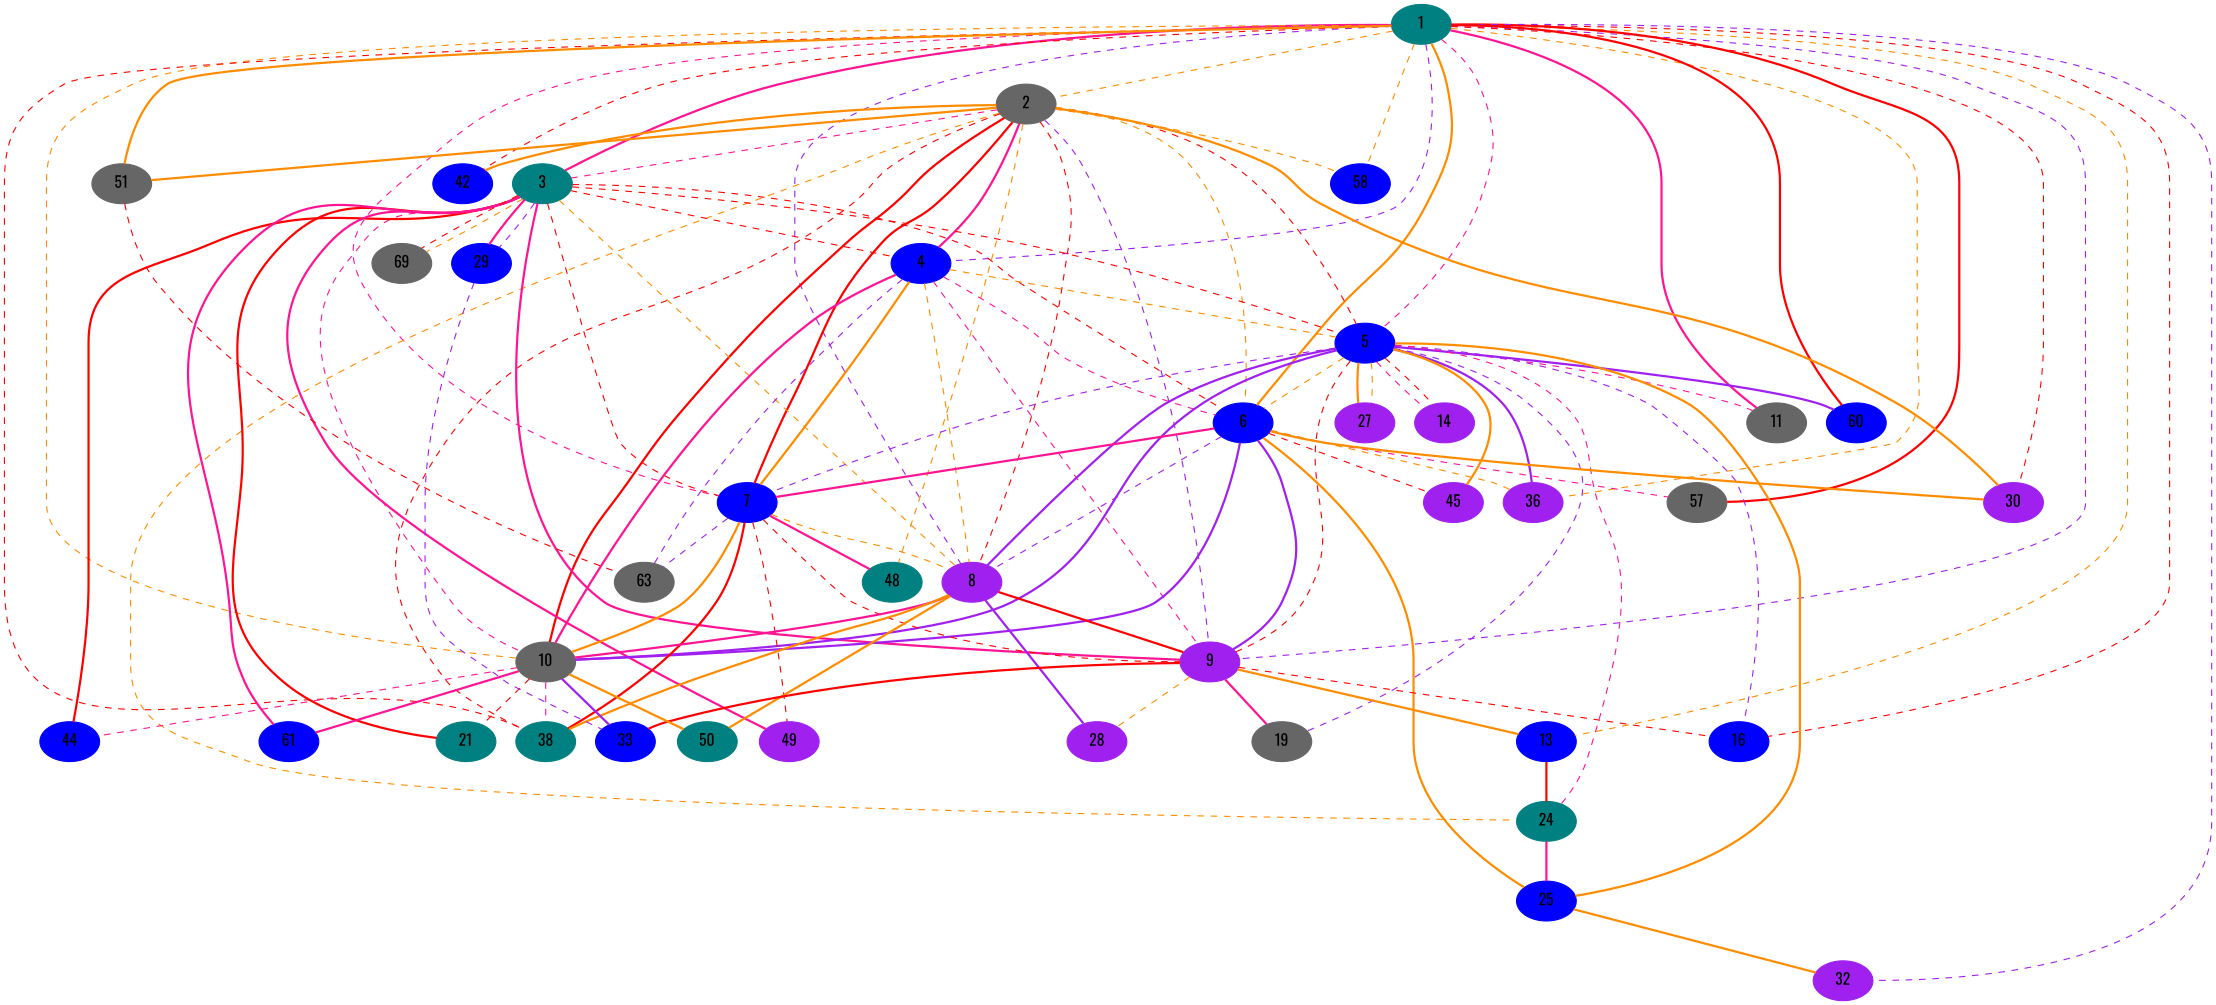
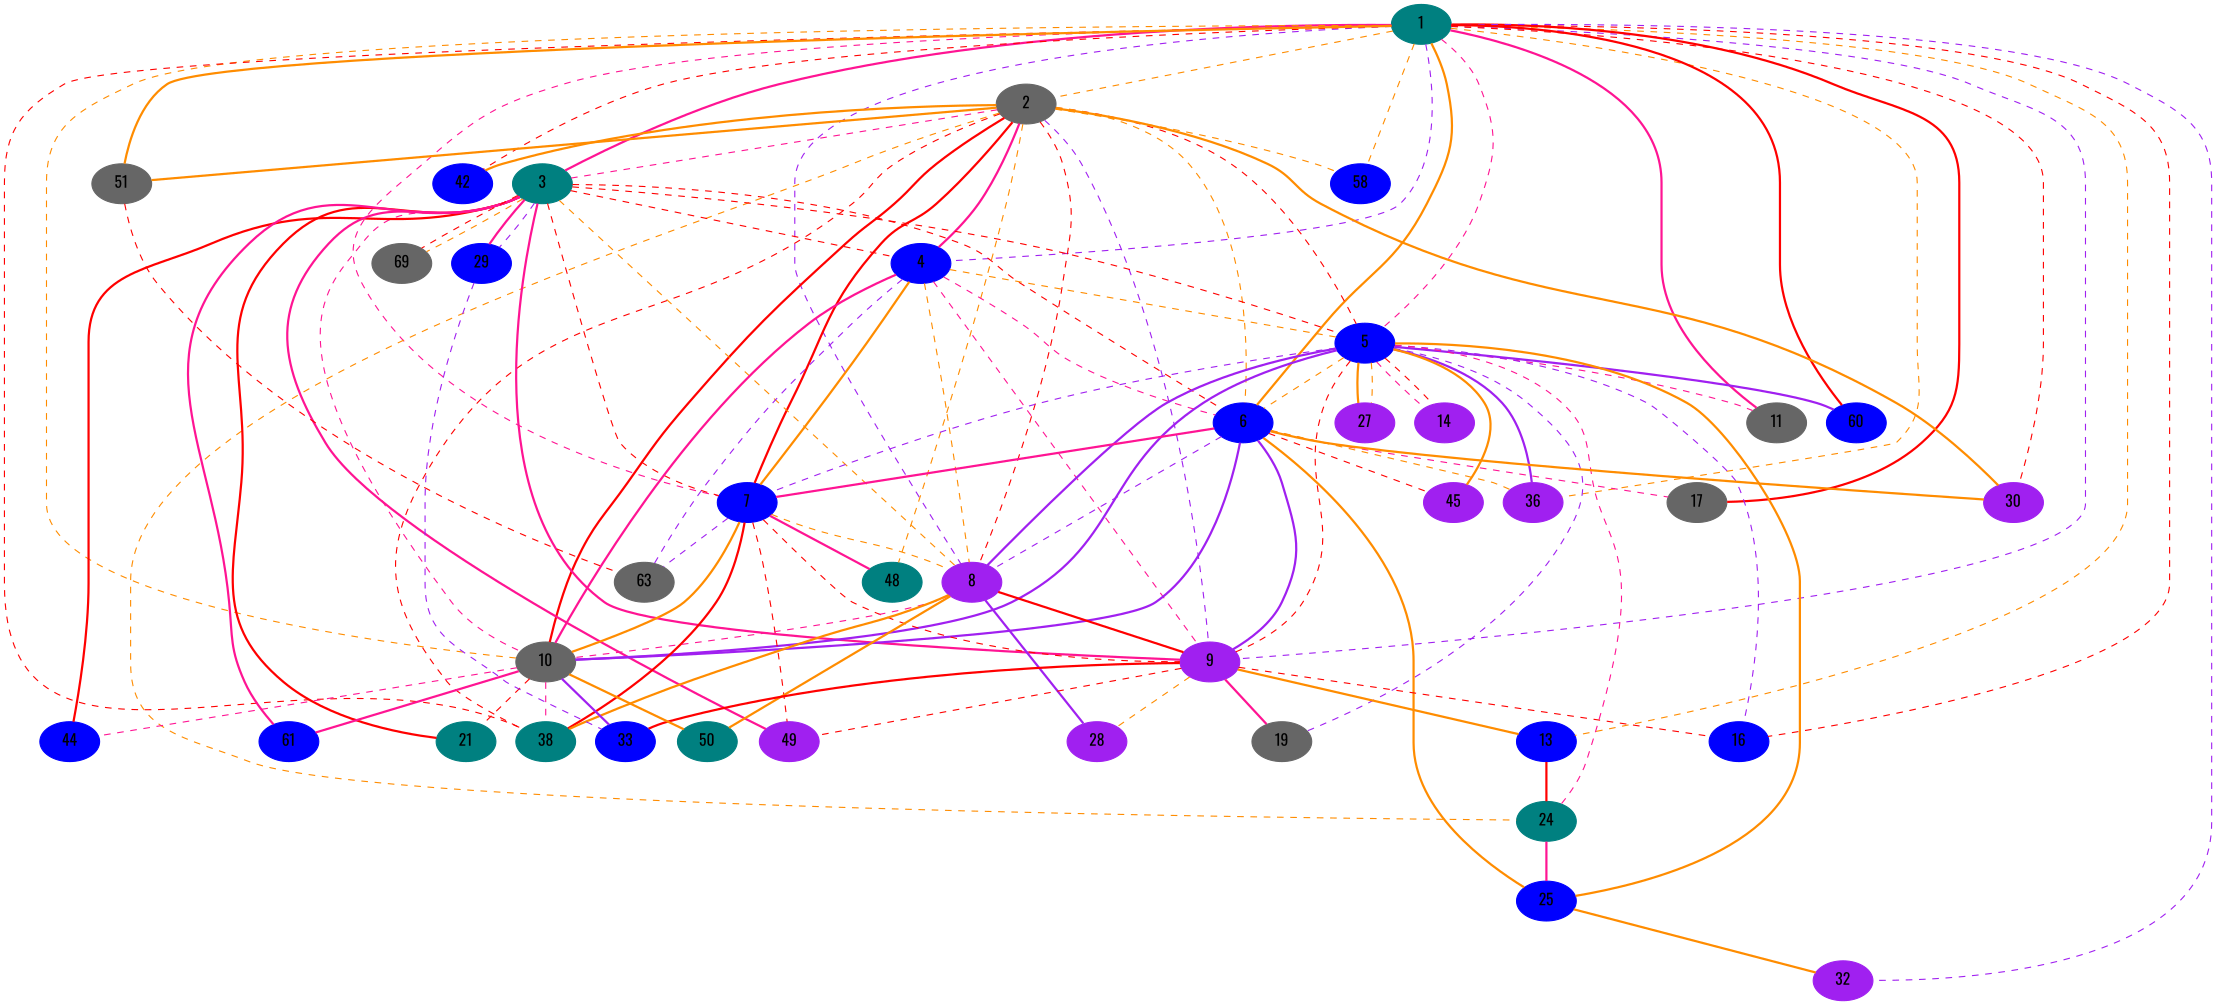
(1697, 503) -> (1697, 503)
(735, 637) -> (735, 637)
none -> (999, 702)
